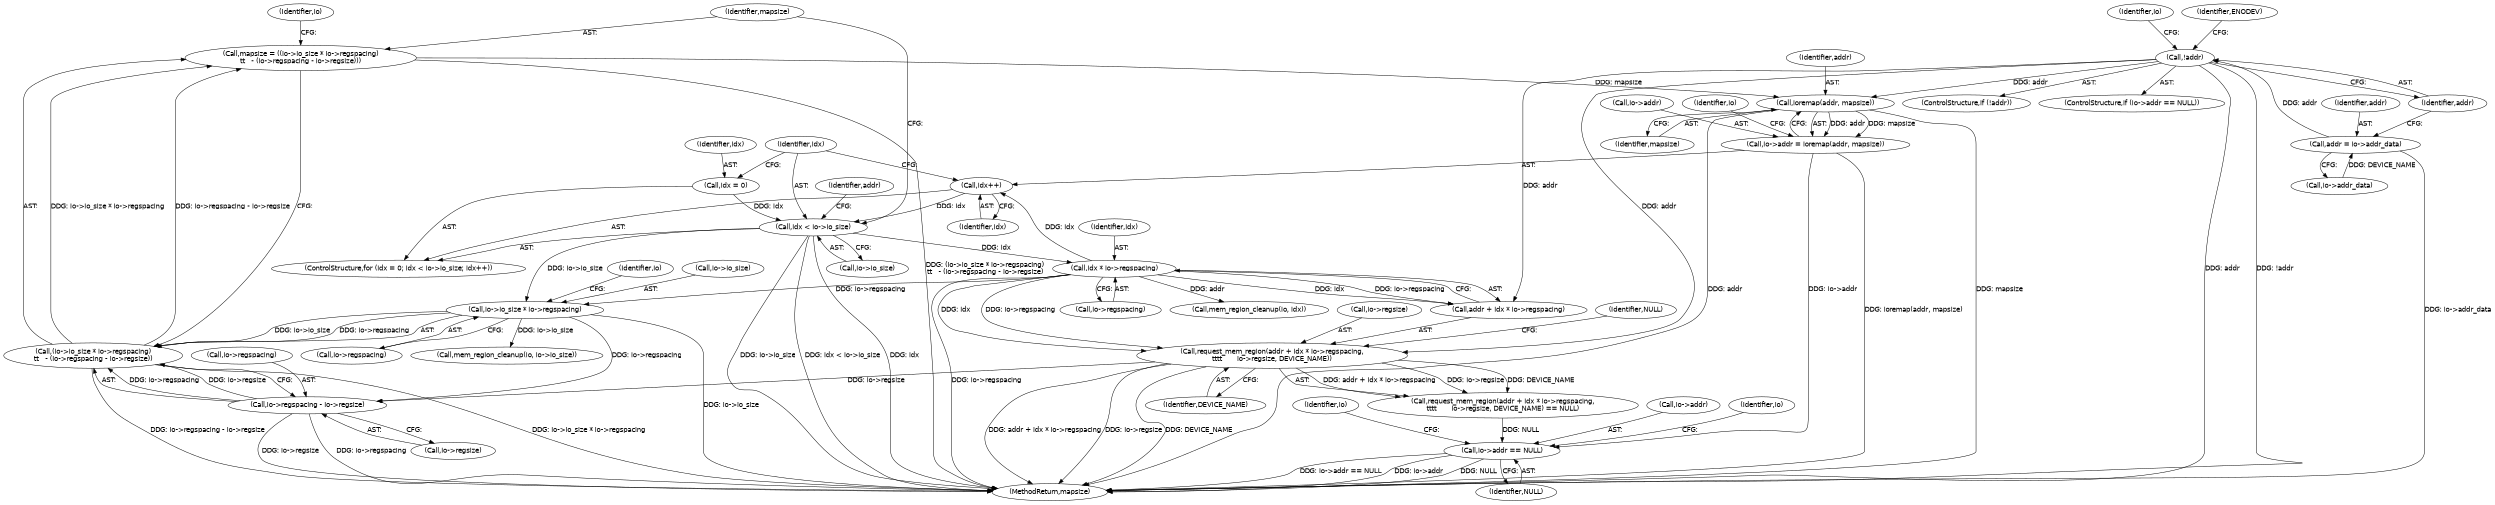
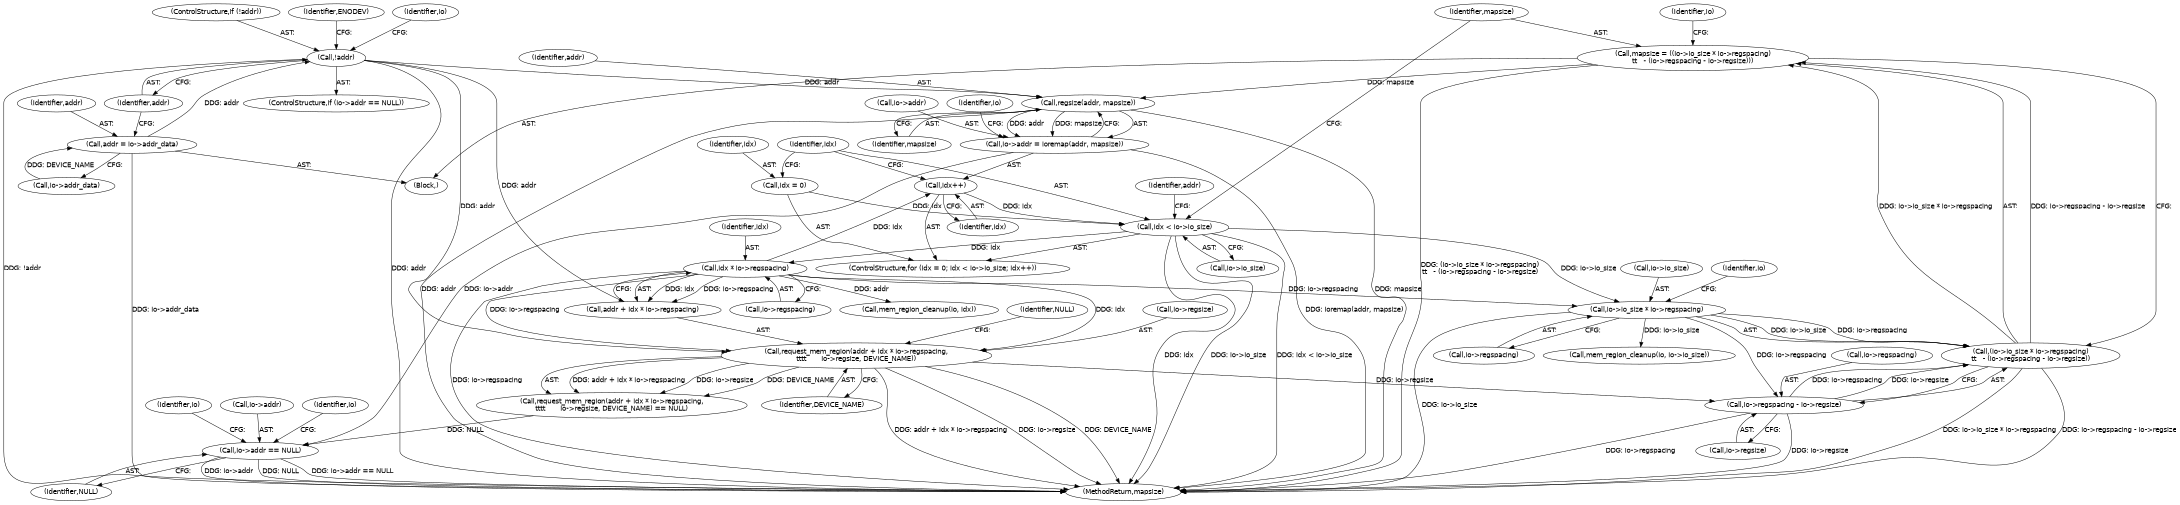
(2083, 79) -> (276, 35)
(1825, 103) -> (1088, 103)
none -> (426, 186)
